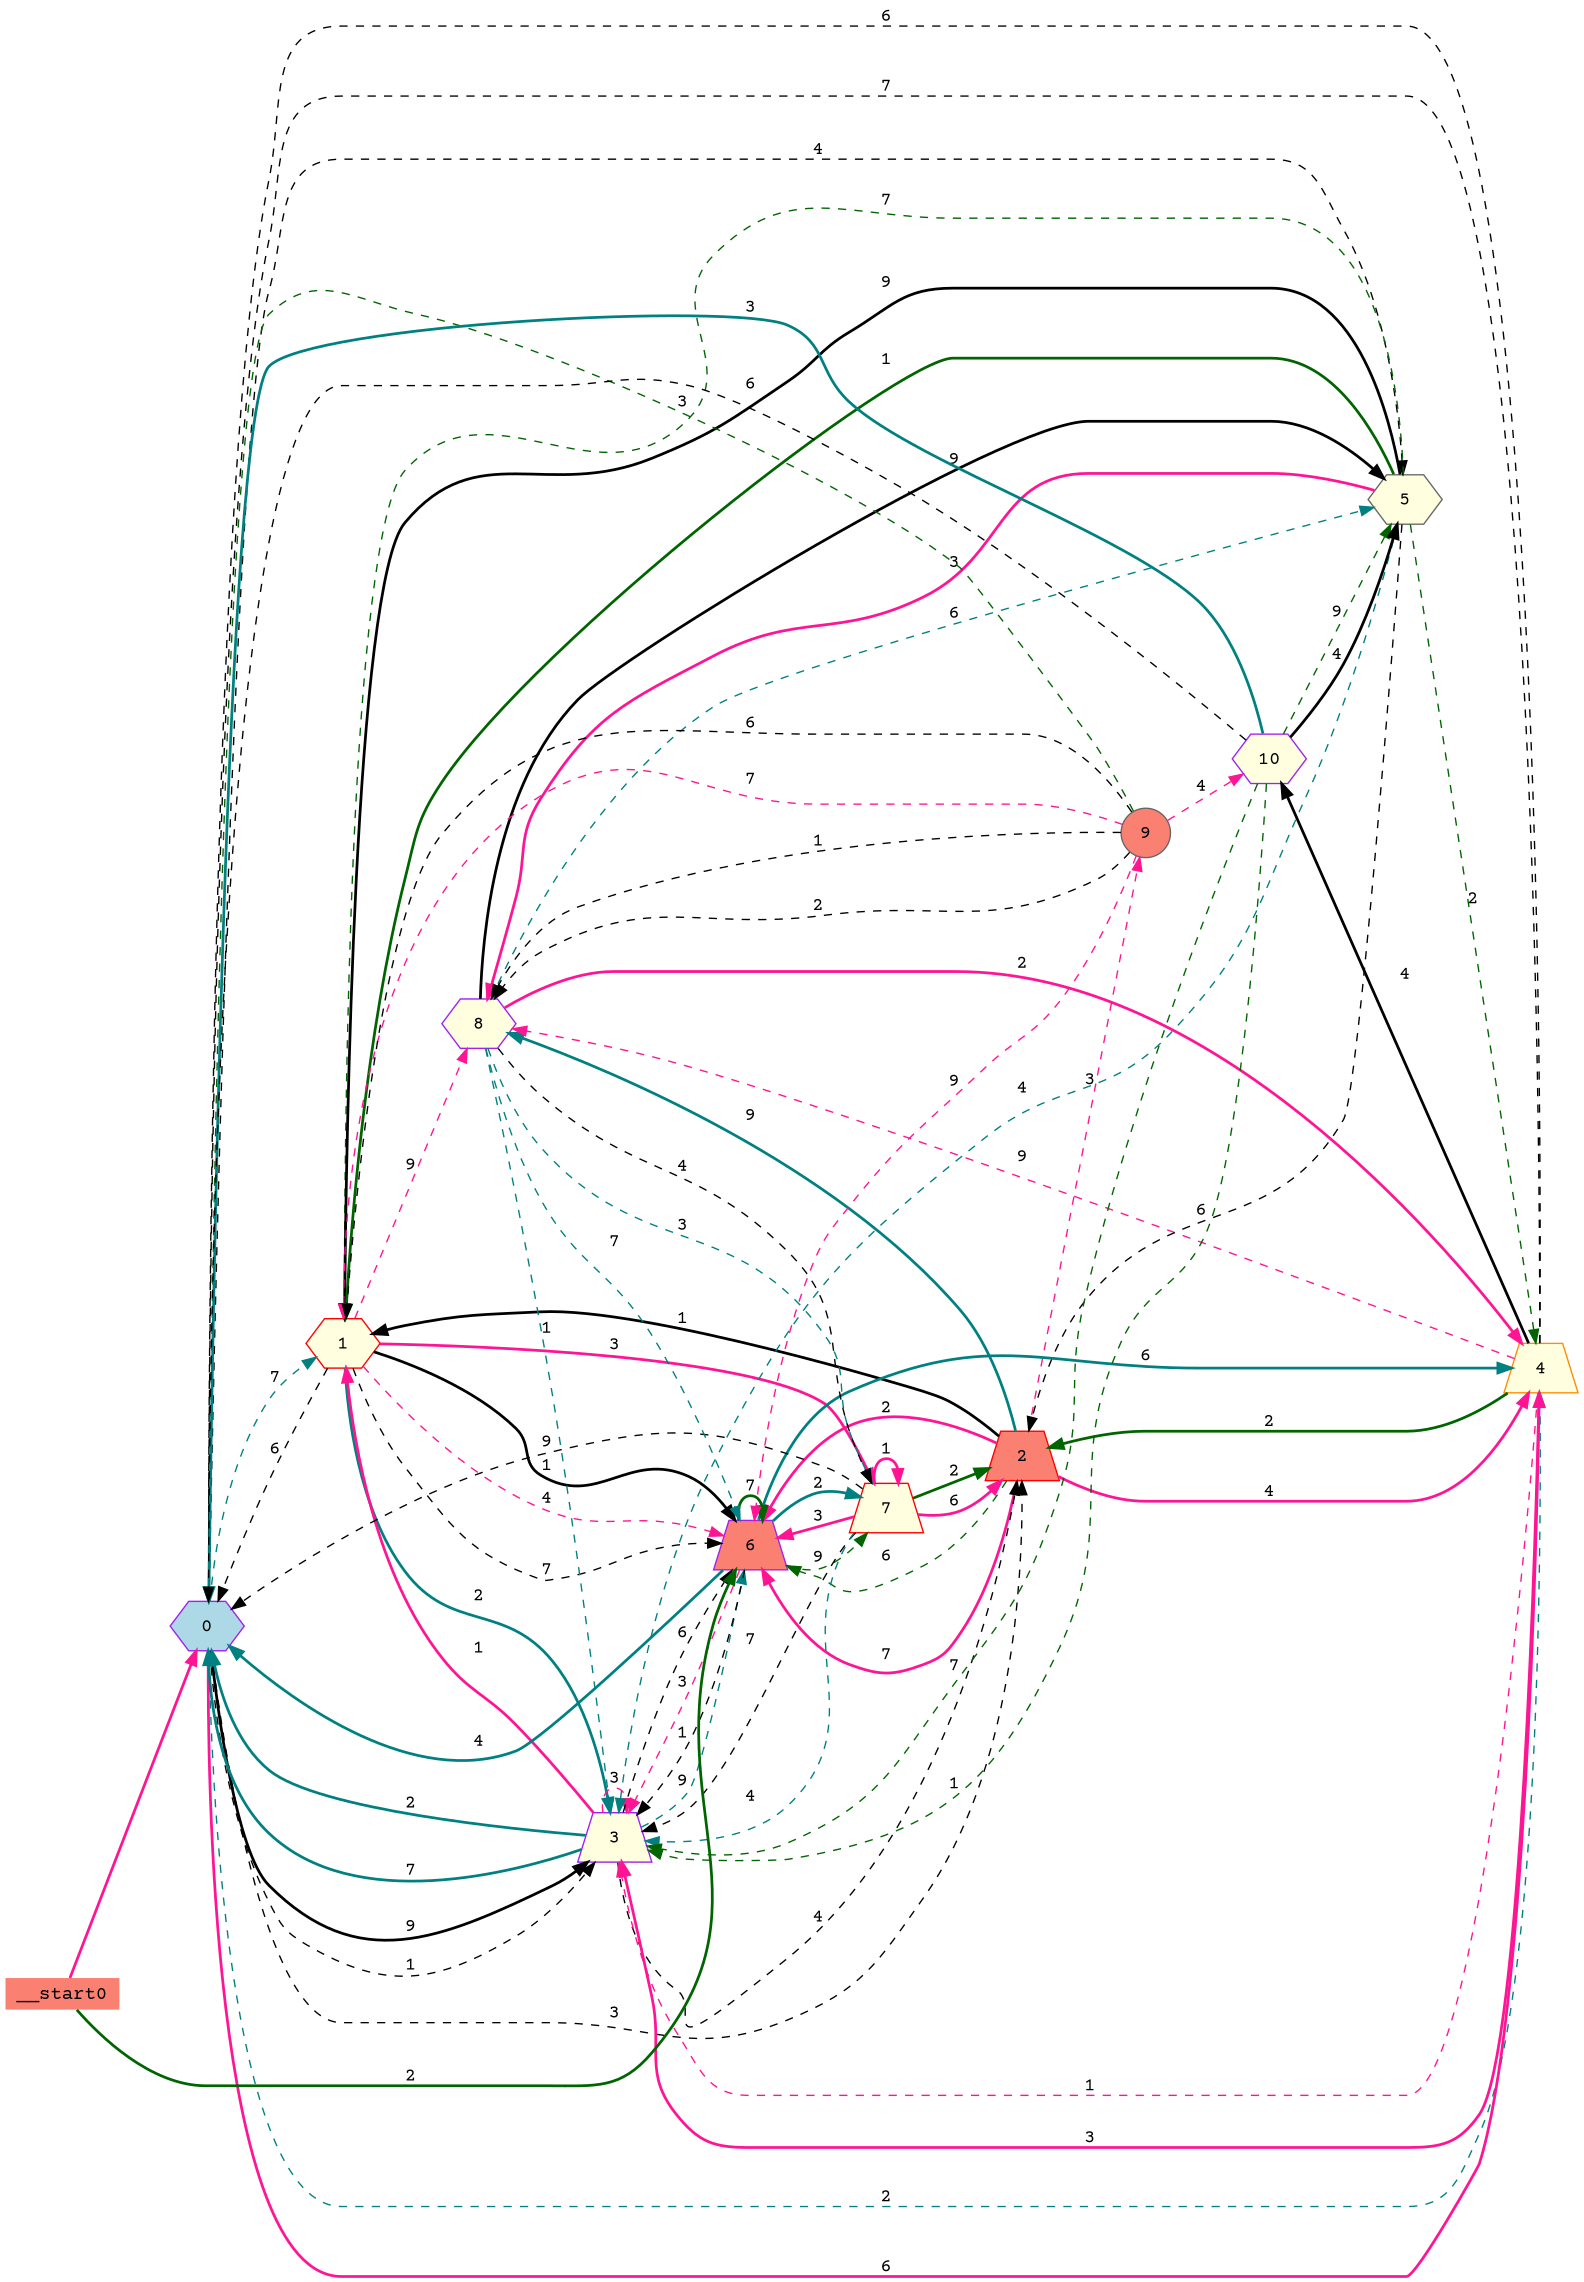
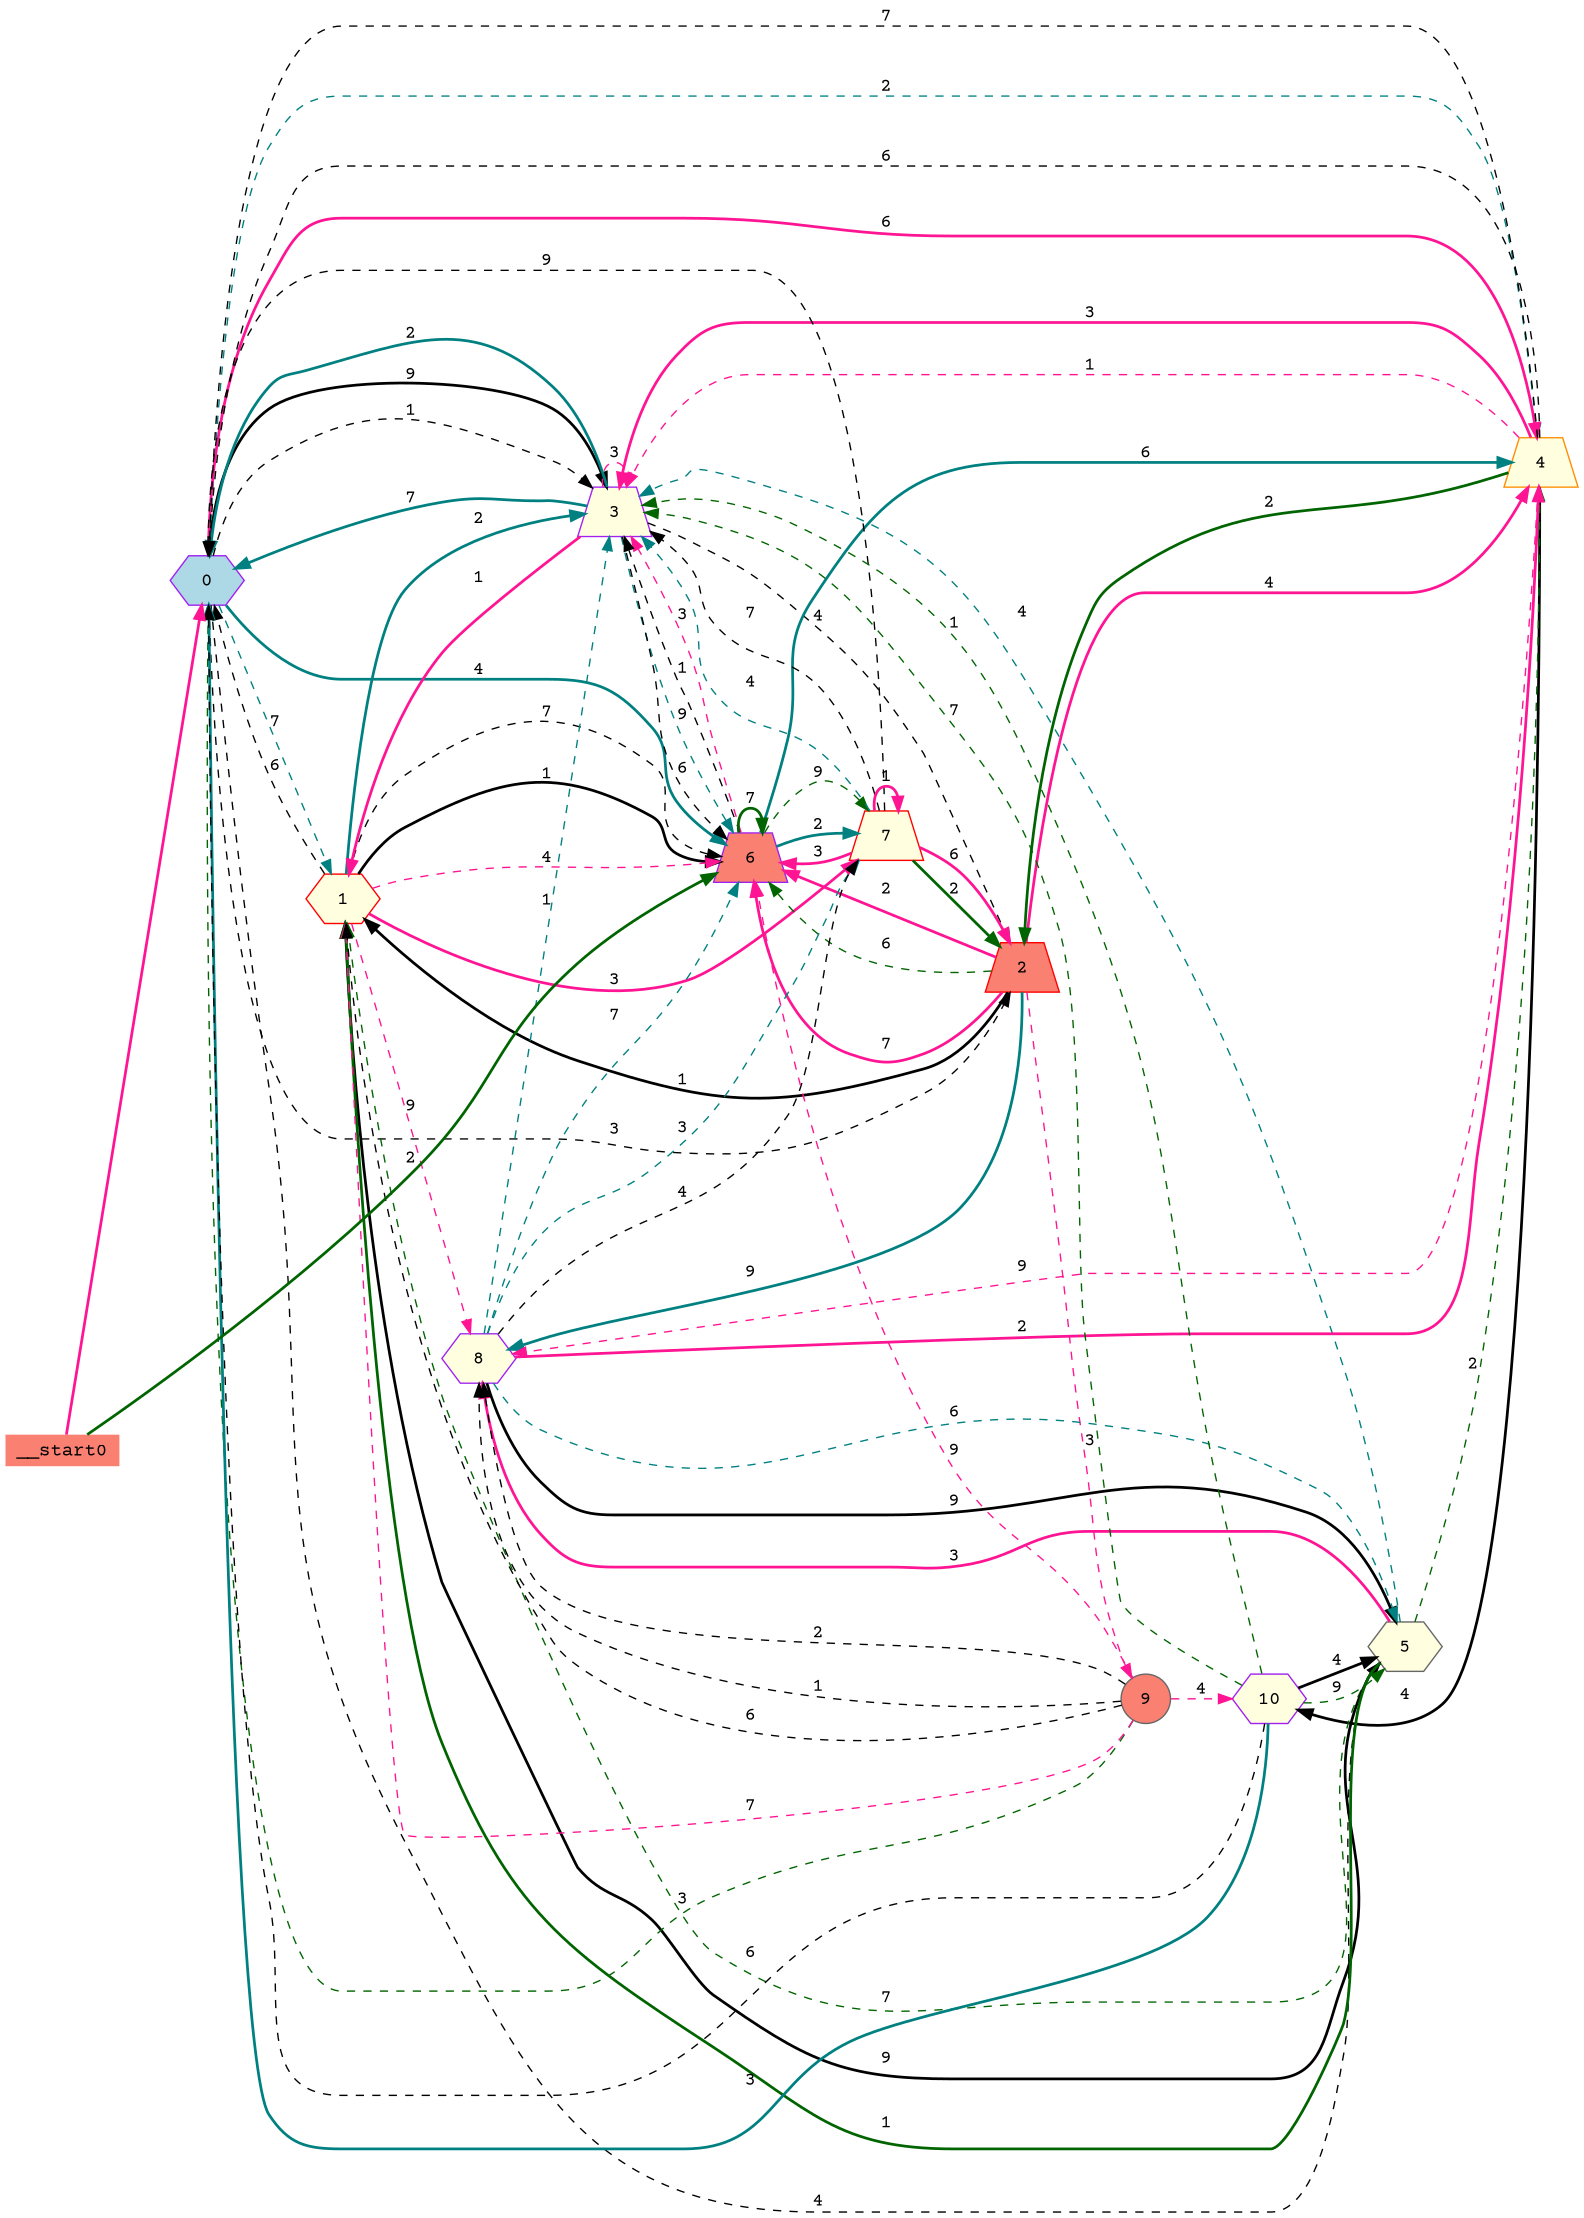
(1356, 1047) -> none
(501, 1754) -> (499, 679)
